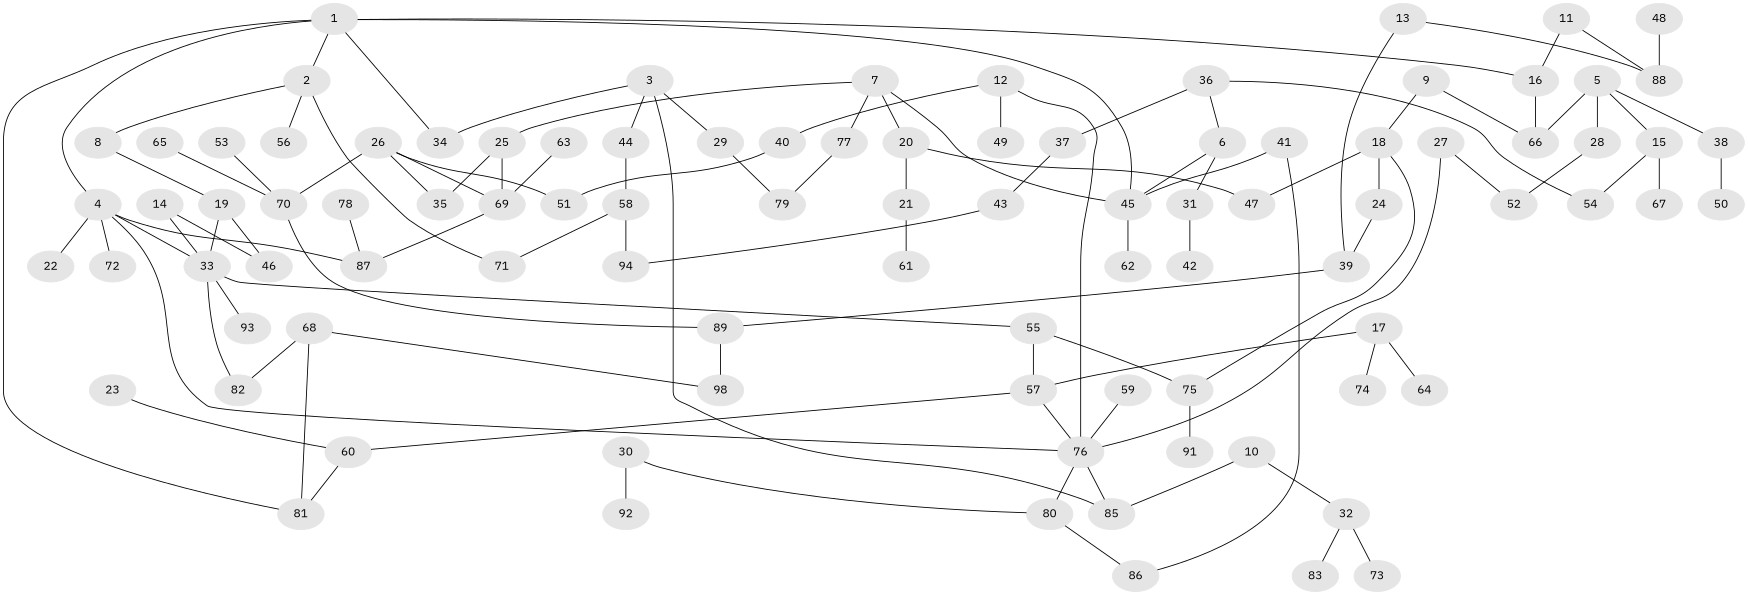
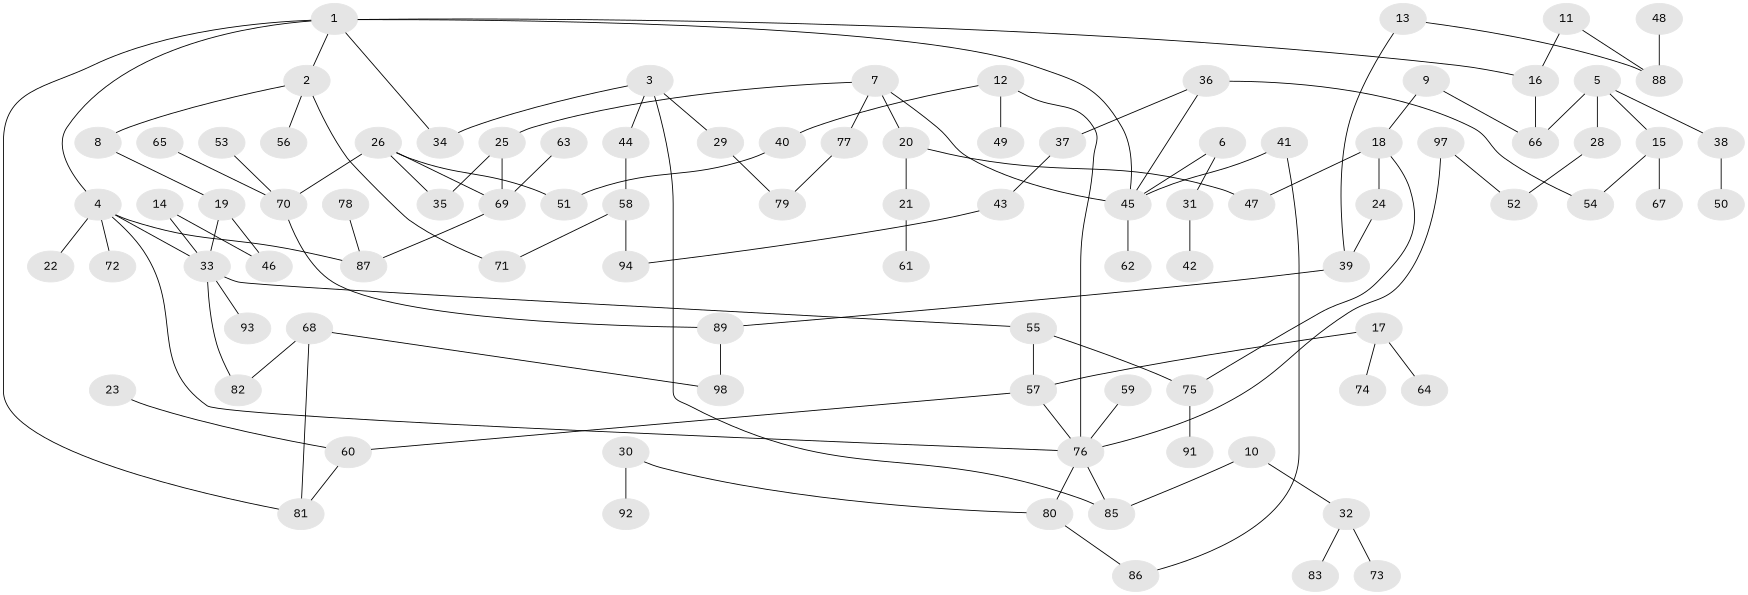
(1214, 112) -> (1167, 143)
(1441, 143) -> (1441, 143)
